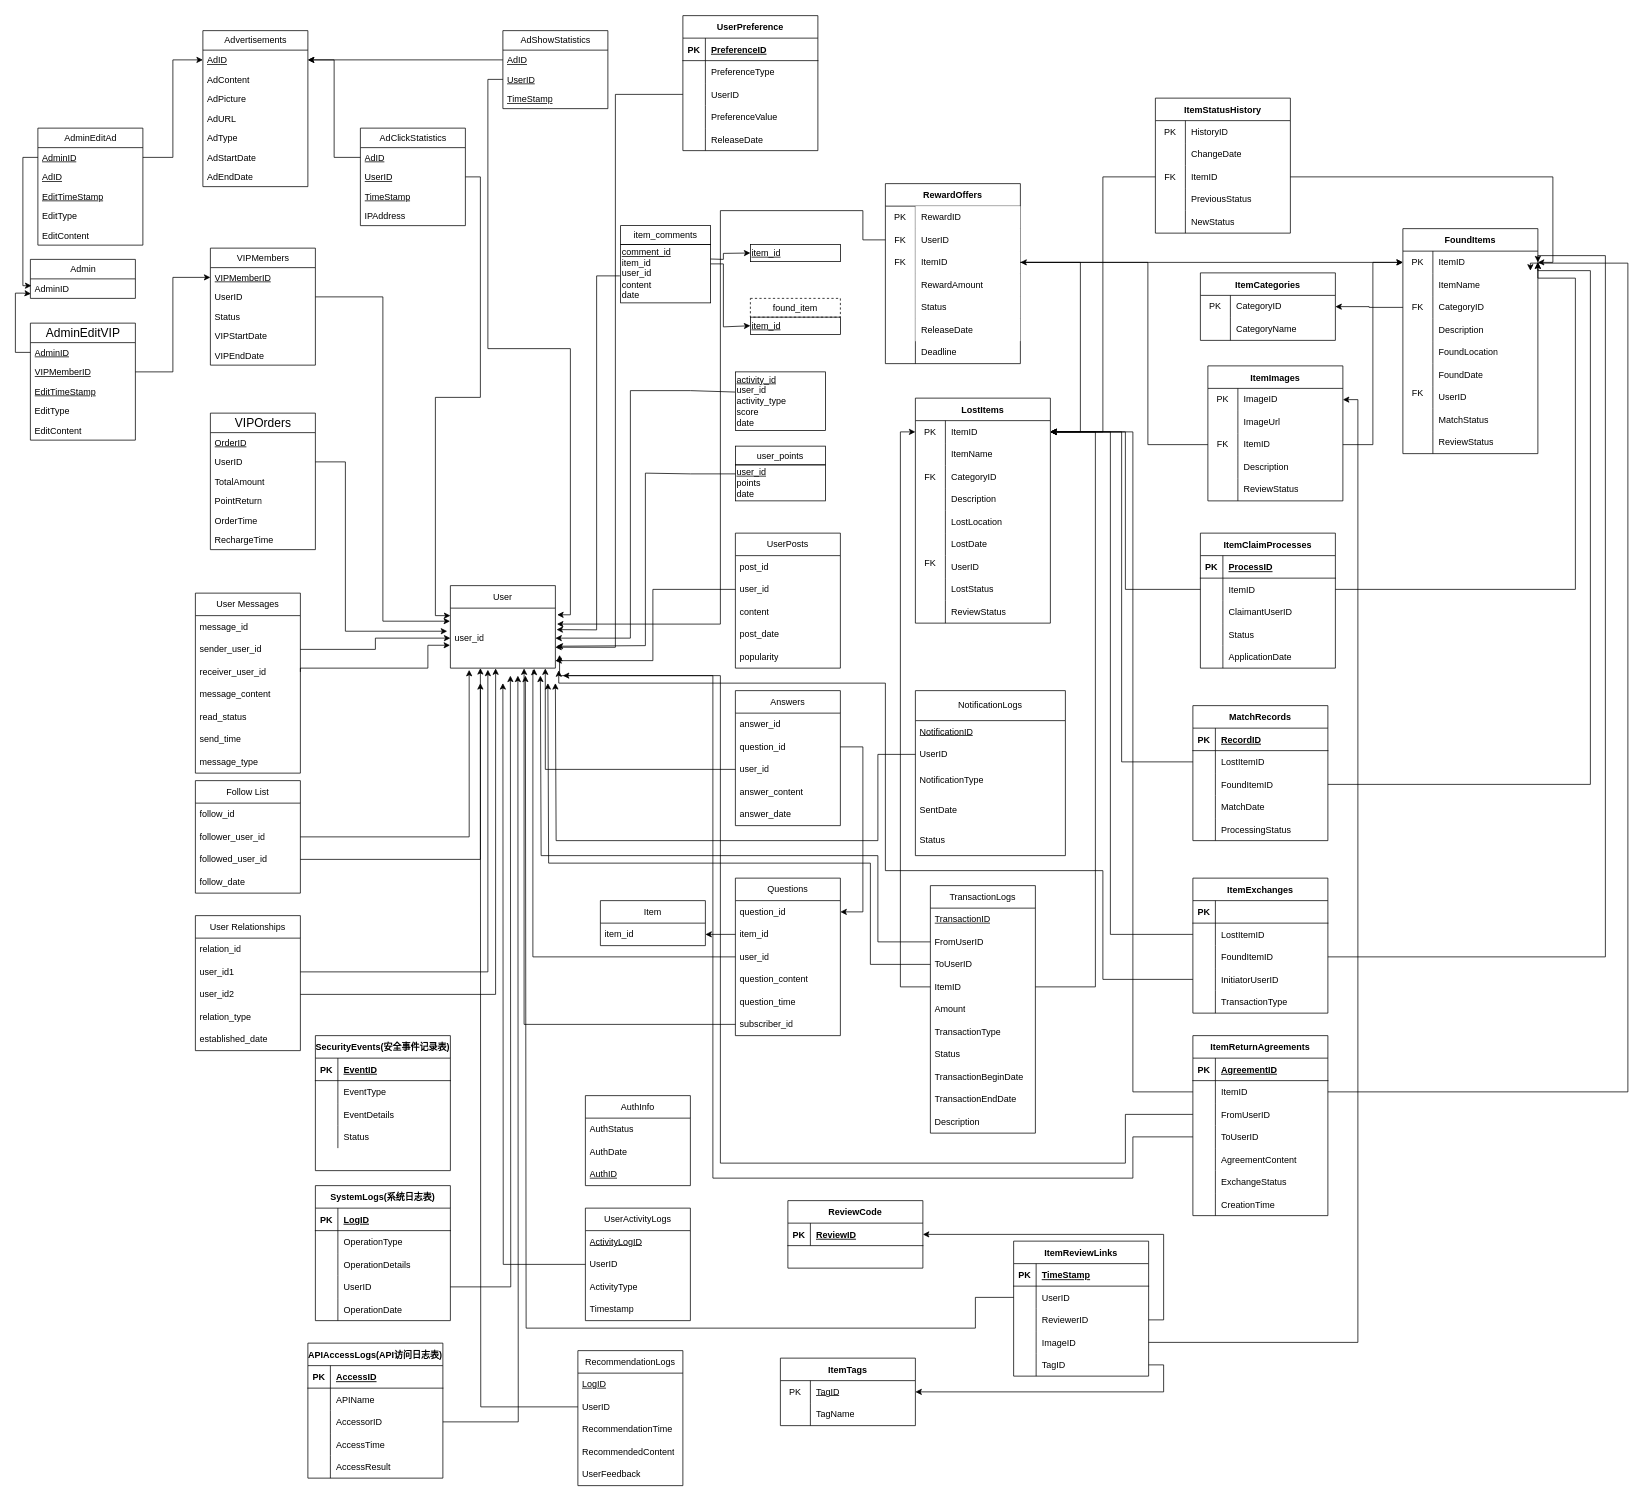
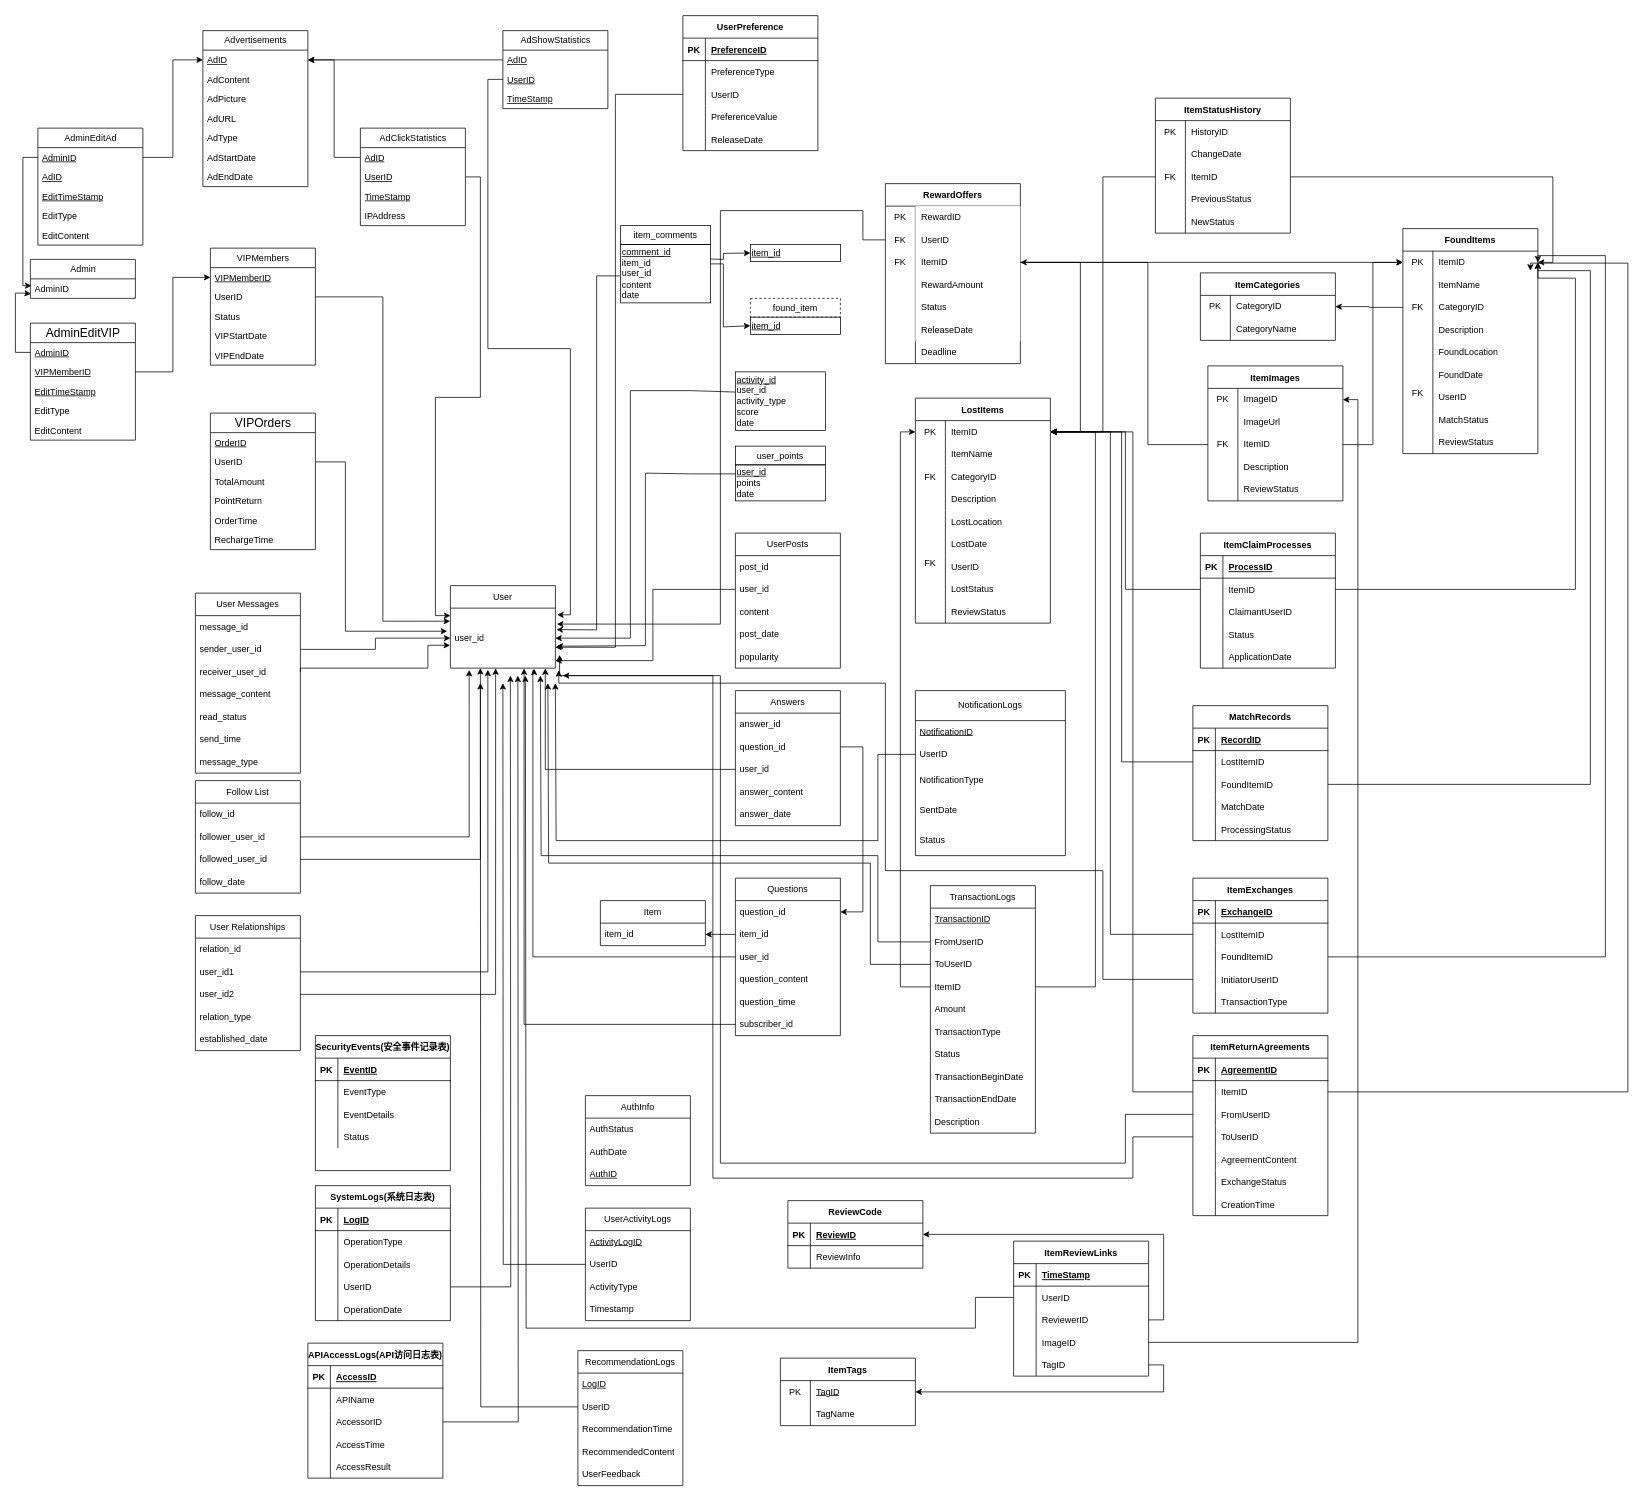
none -> (1272, 912)
none -> (867, 1257)
